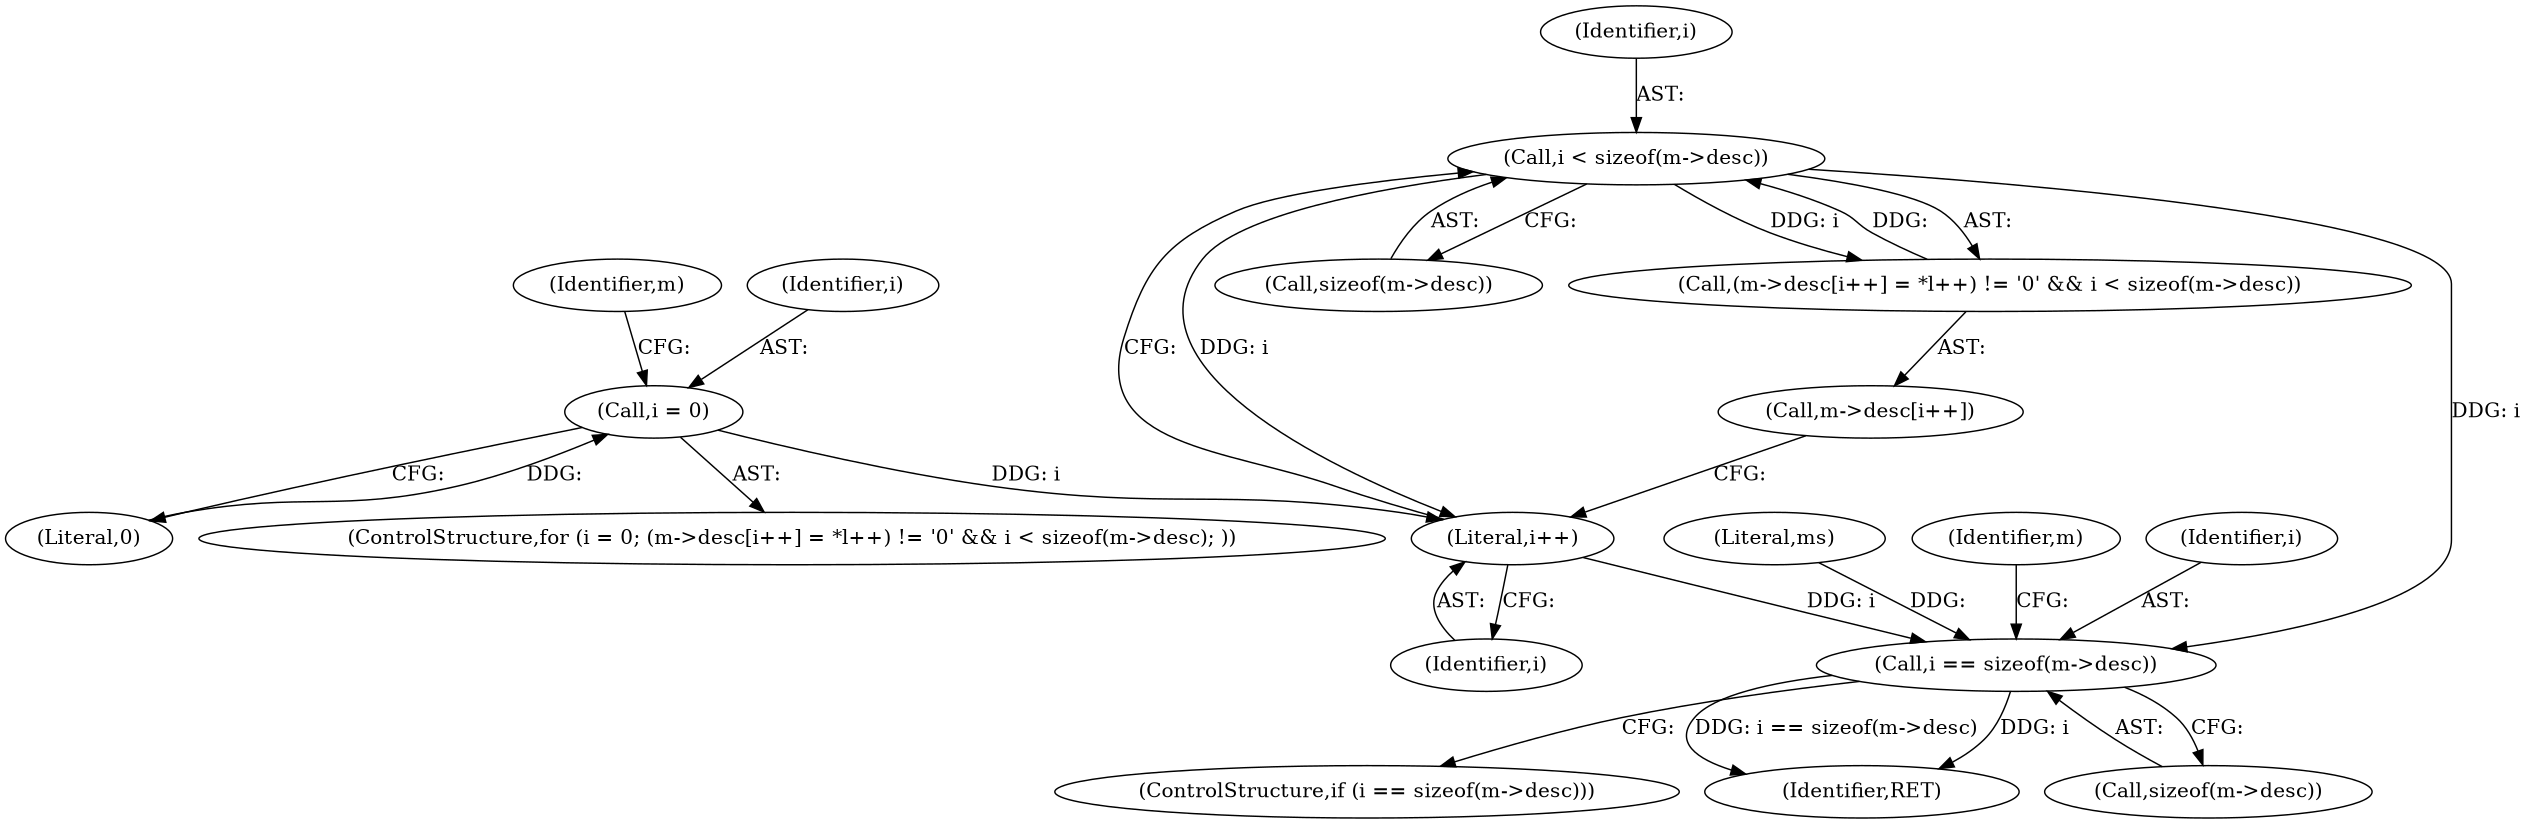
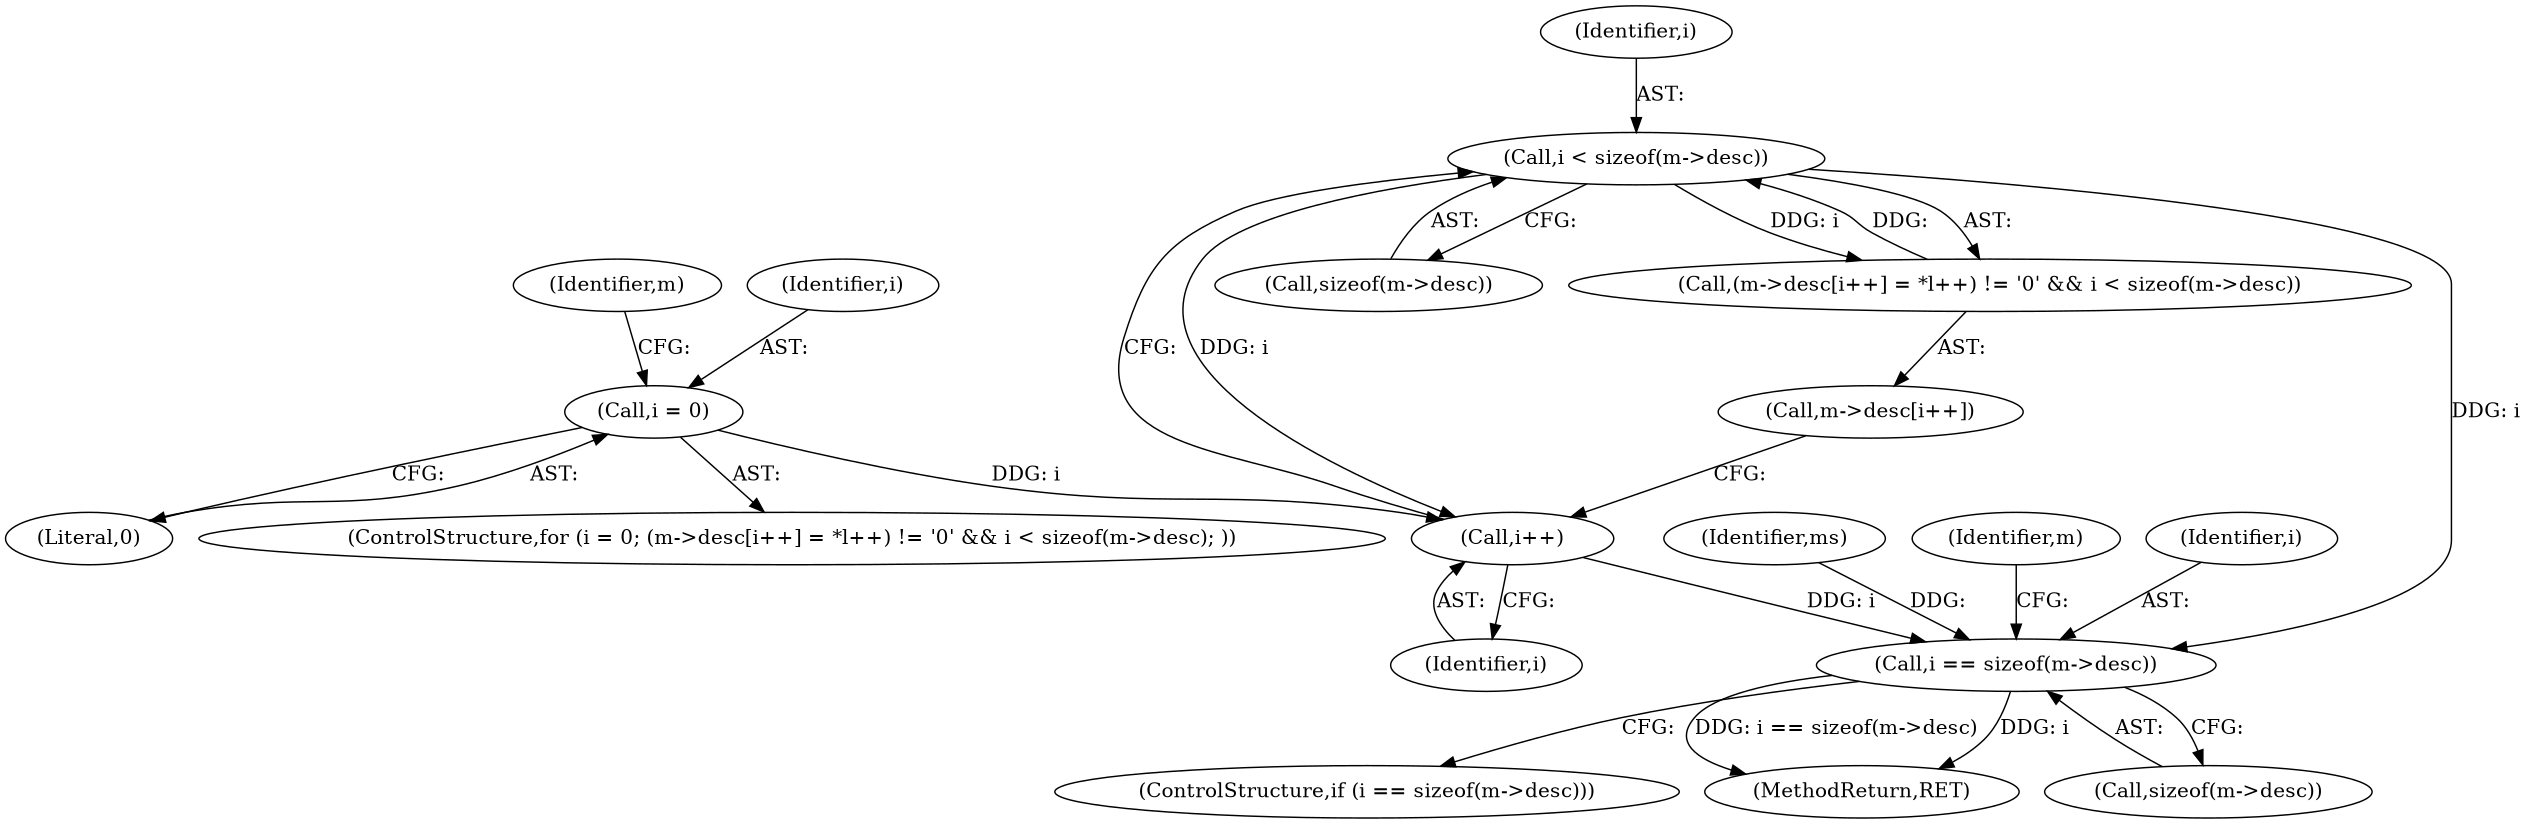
(558, 475) -> (558, 475)
(1513, 539) -> (1513, 539)
(1775, 539) -> (1775, 539)
(1862, 792) -> (1862, 792)
